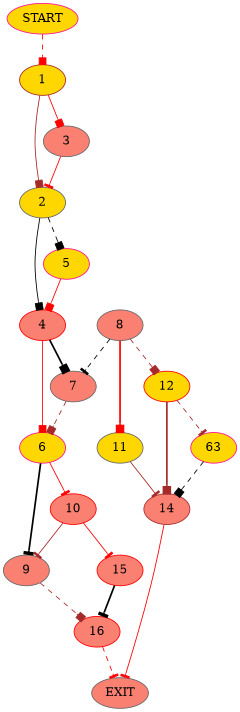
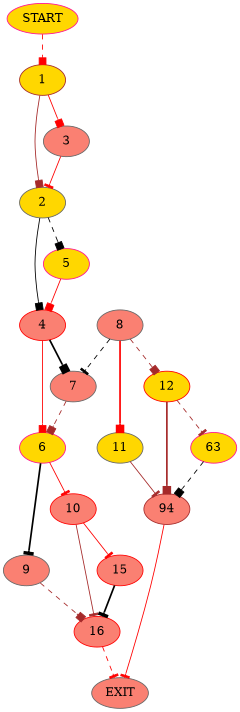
(167, 509) -> (167, 509)
(51, 538) -> (85, 568)
